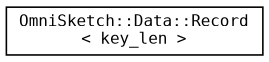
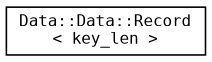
(135, 31) -> (106, 31)
